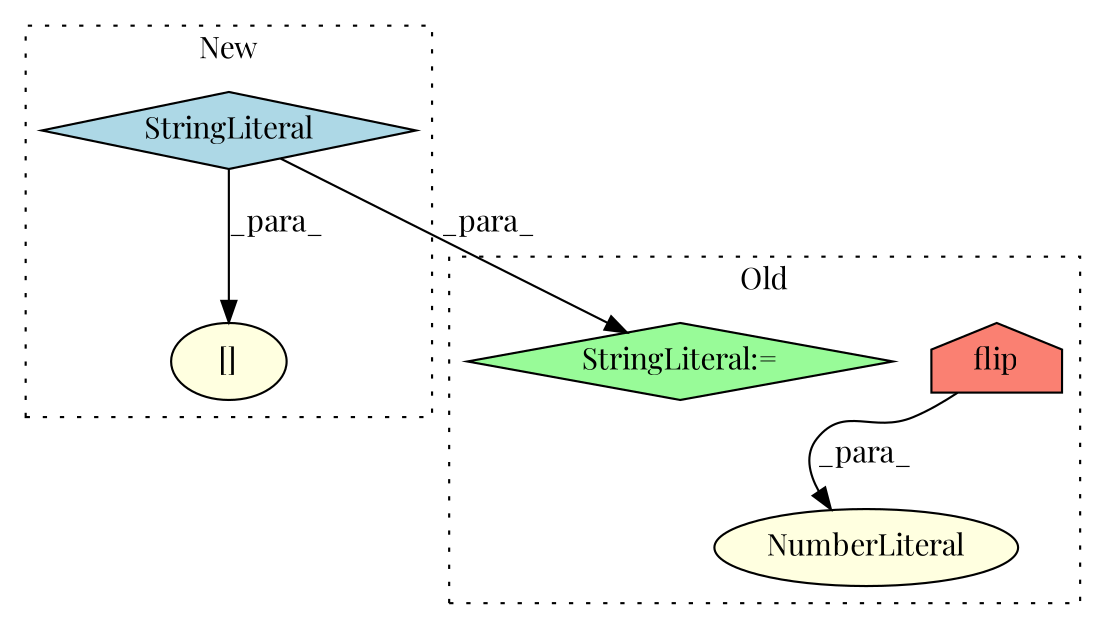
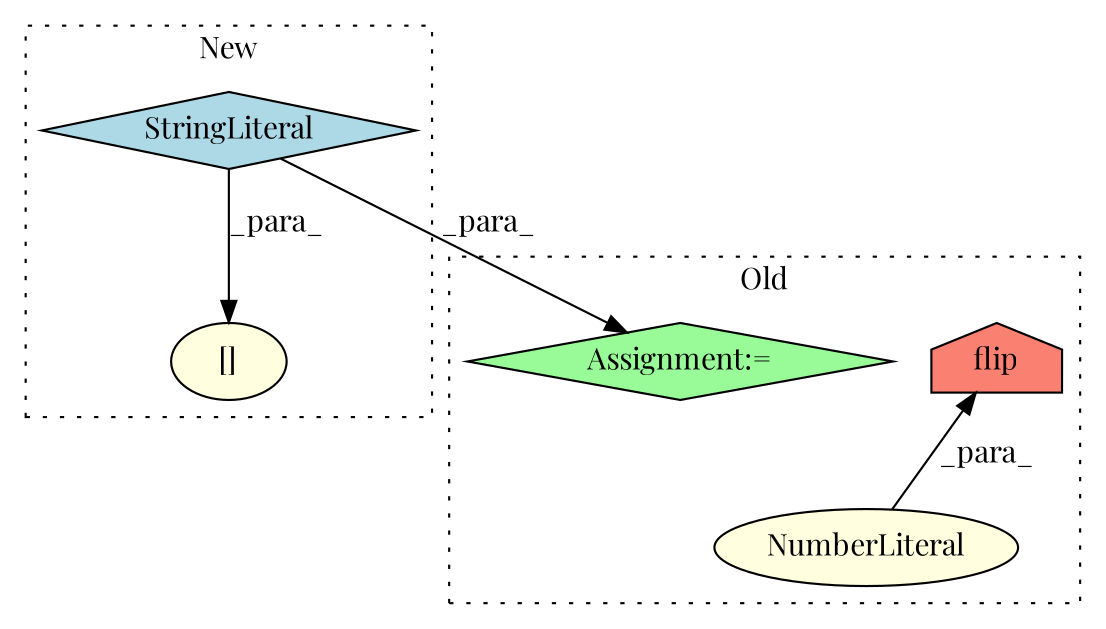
(680, 361) -> (680, 361)
(860, 421) -> (928, 460)
